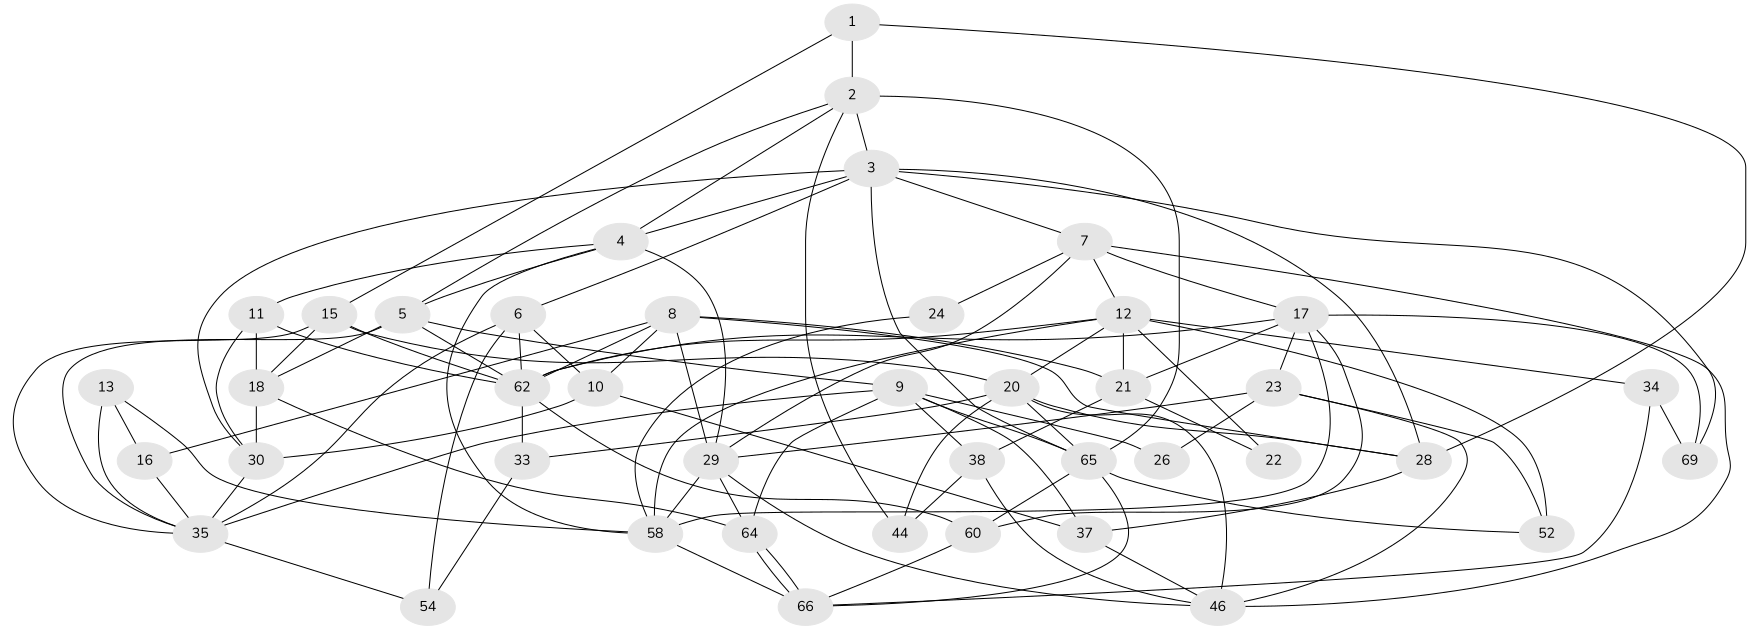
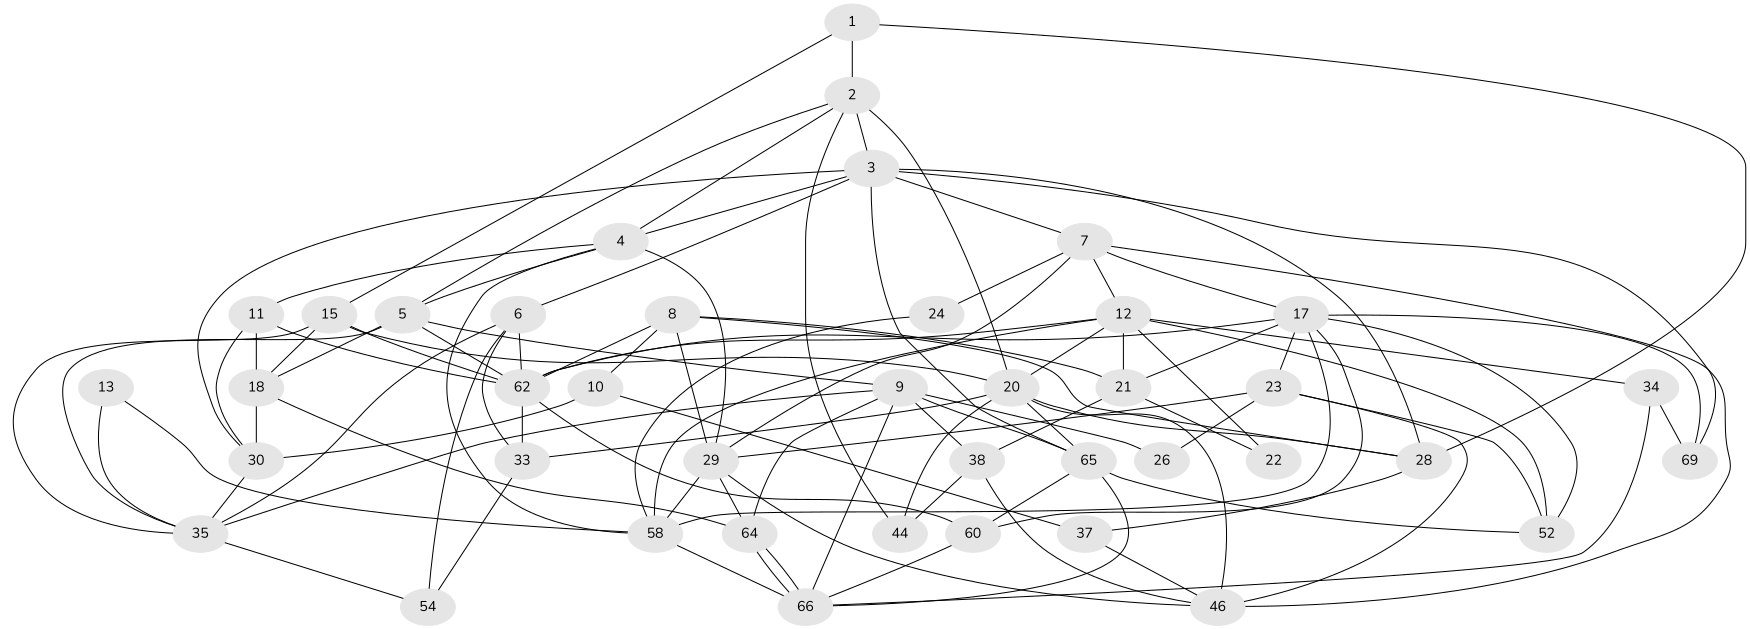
(1158, 182) -> (954, 231)
(559, 353) -> (482, 389)
none -> (1498, 375)
(1004, 436) -> (855, 493)
(145, 461) -> none
